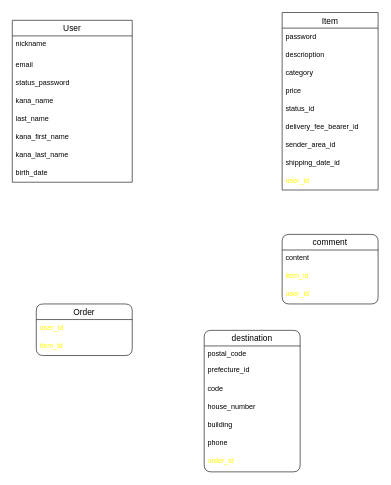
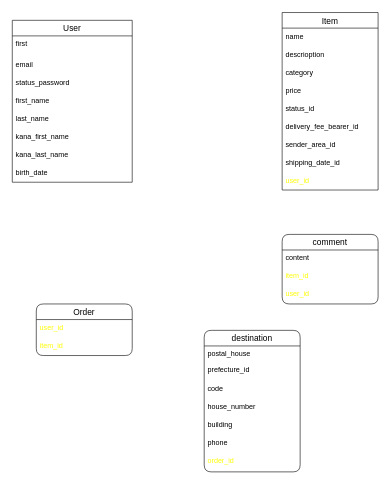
(302, 36) -> (294, 36)
(31, 44) -> (25, 44)
(34, 100) -> (35, 100)
(229, 354) -> (231, 354)
